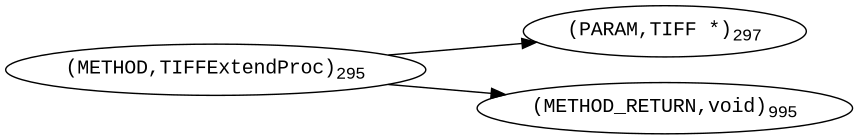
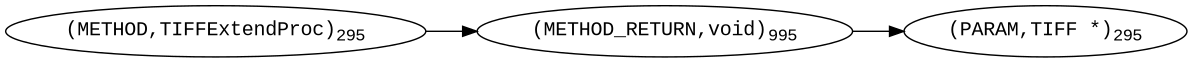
(747, 29) -> (1128, 29)
(455, 49) -> (871, 31)
